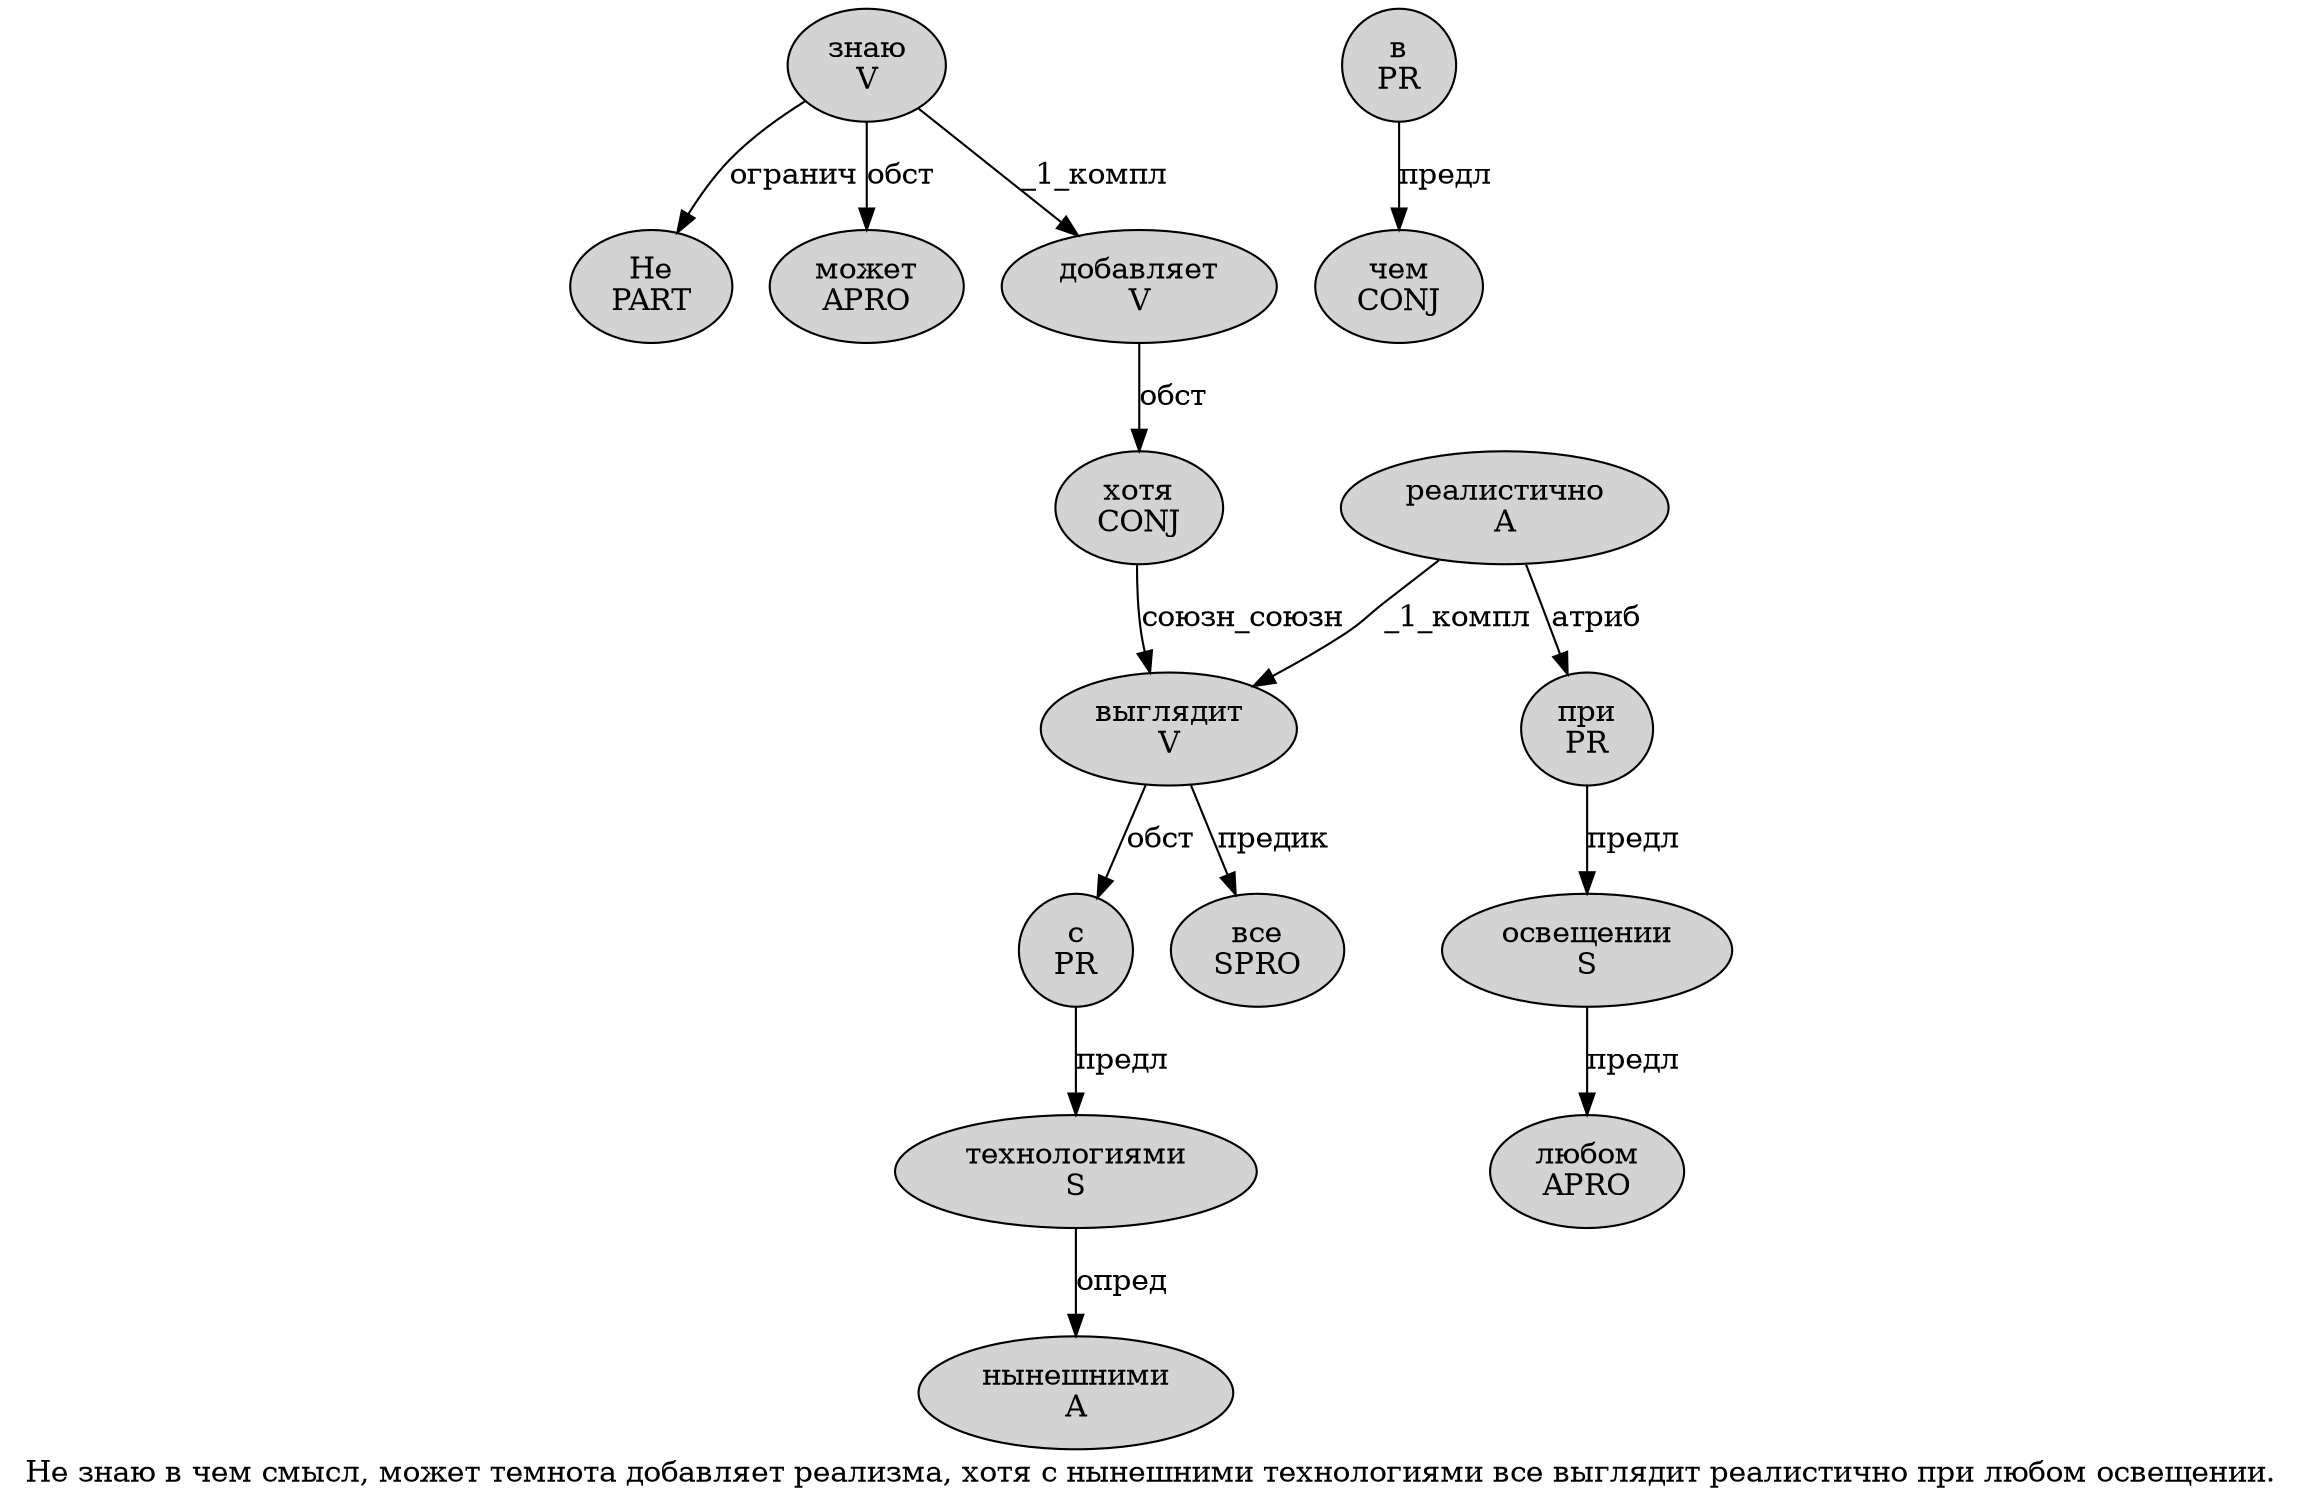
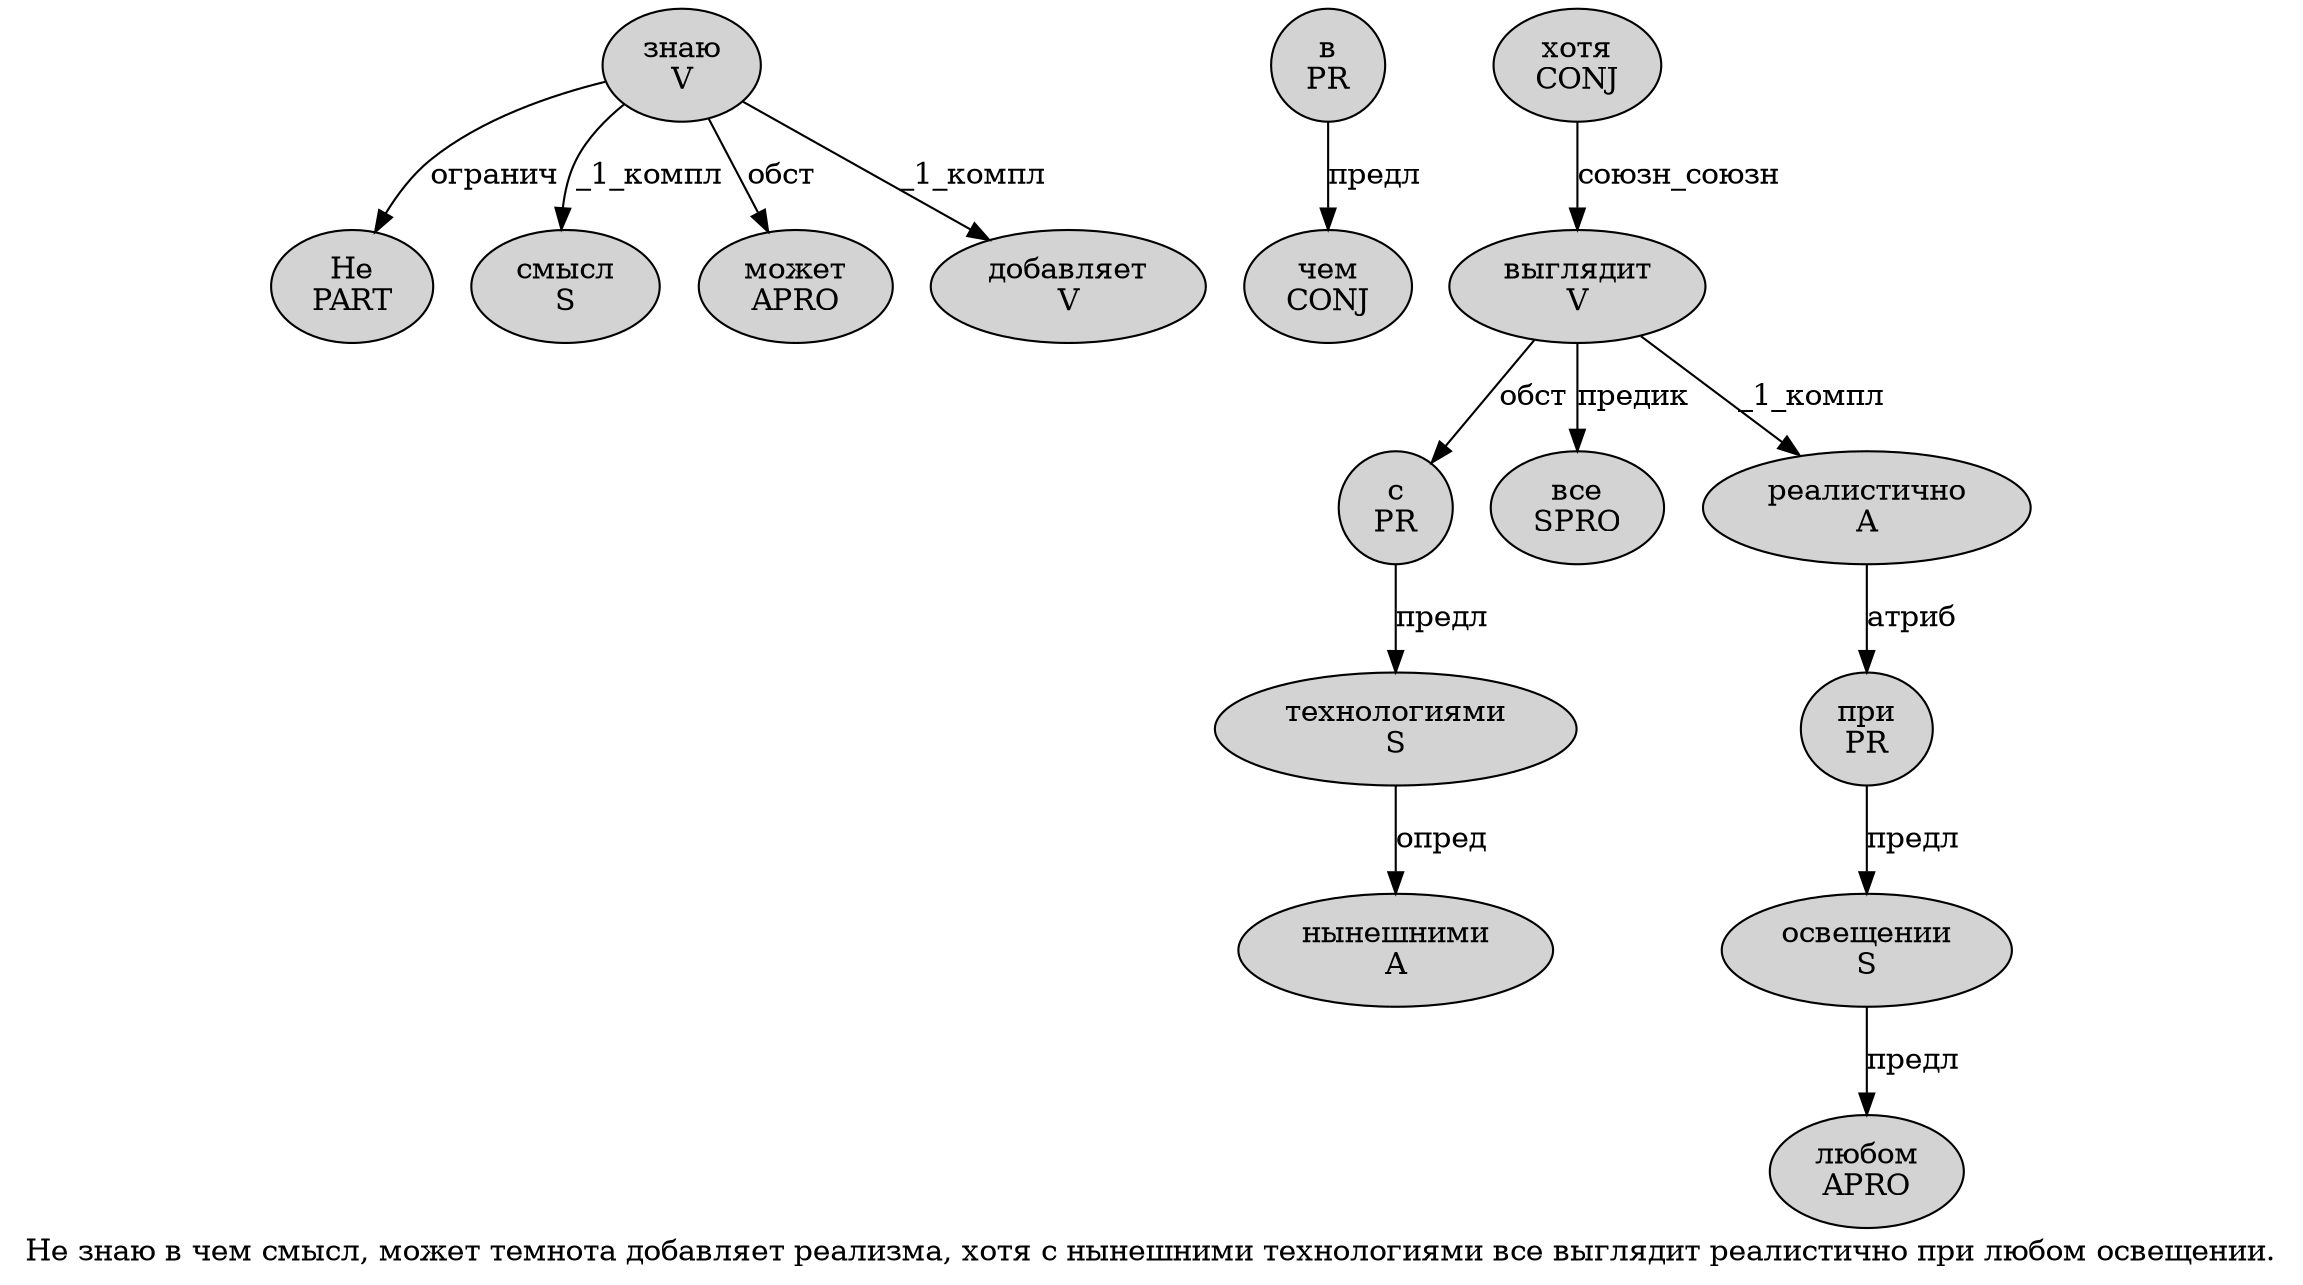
none -> (566, 286)
(1139, 386) -> none
(1359, 623) -> (1711, 389)
